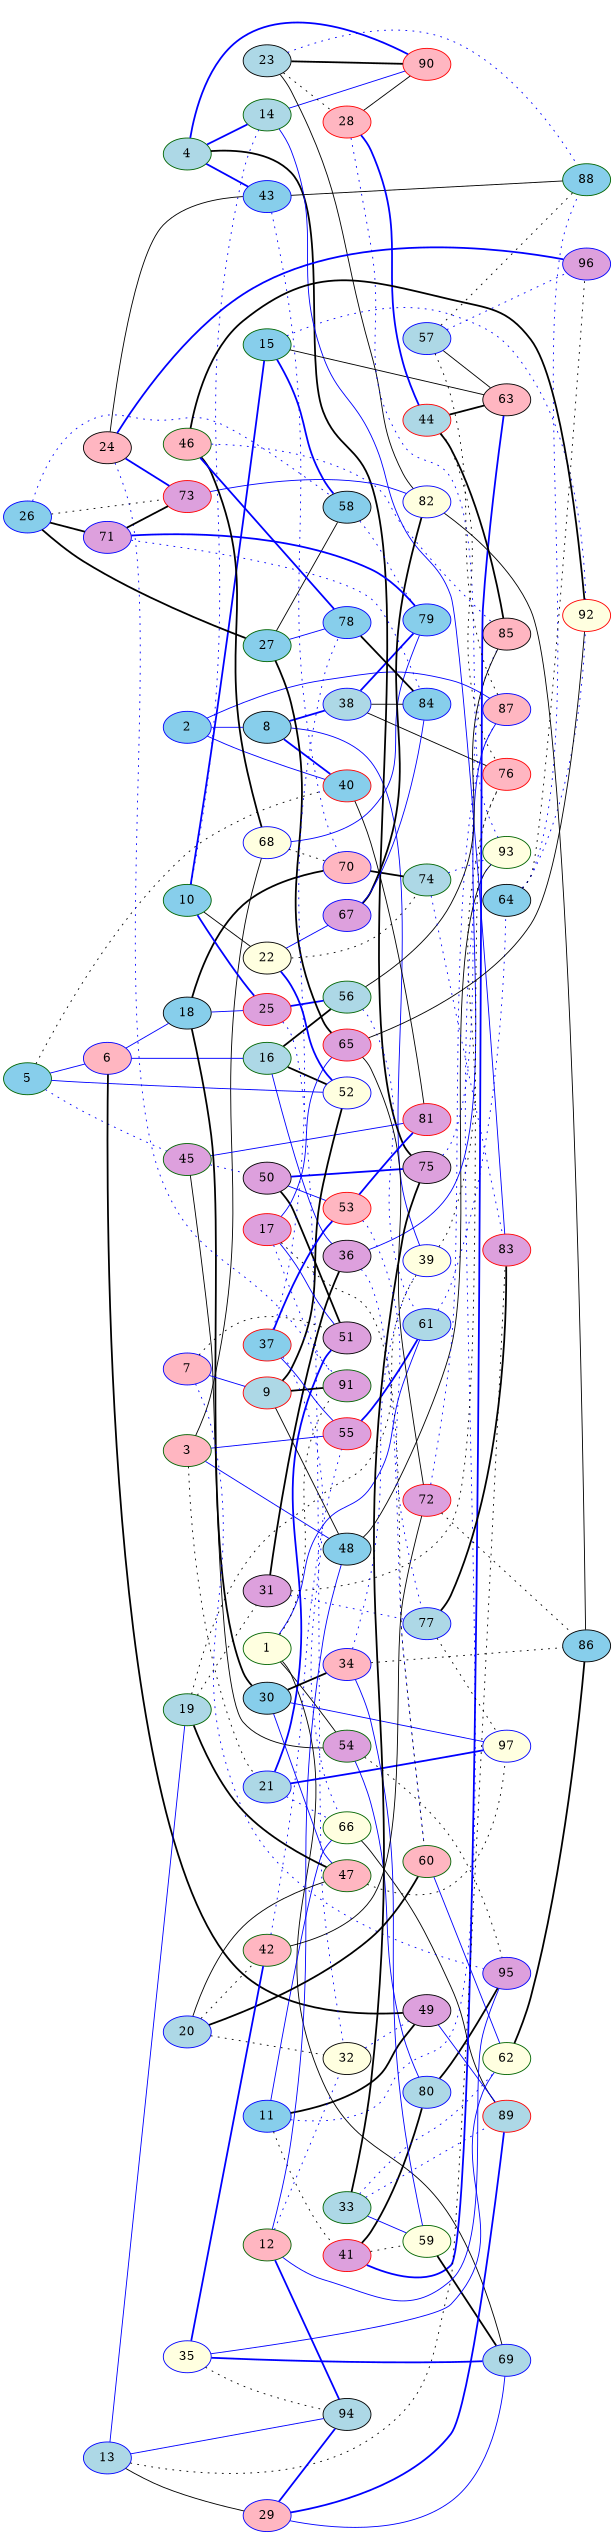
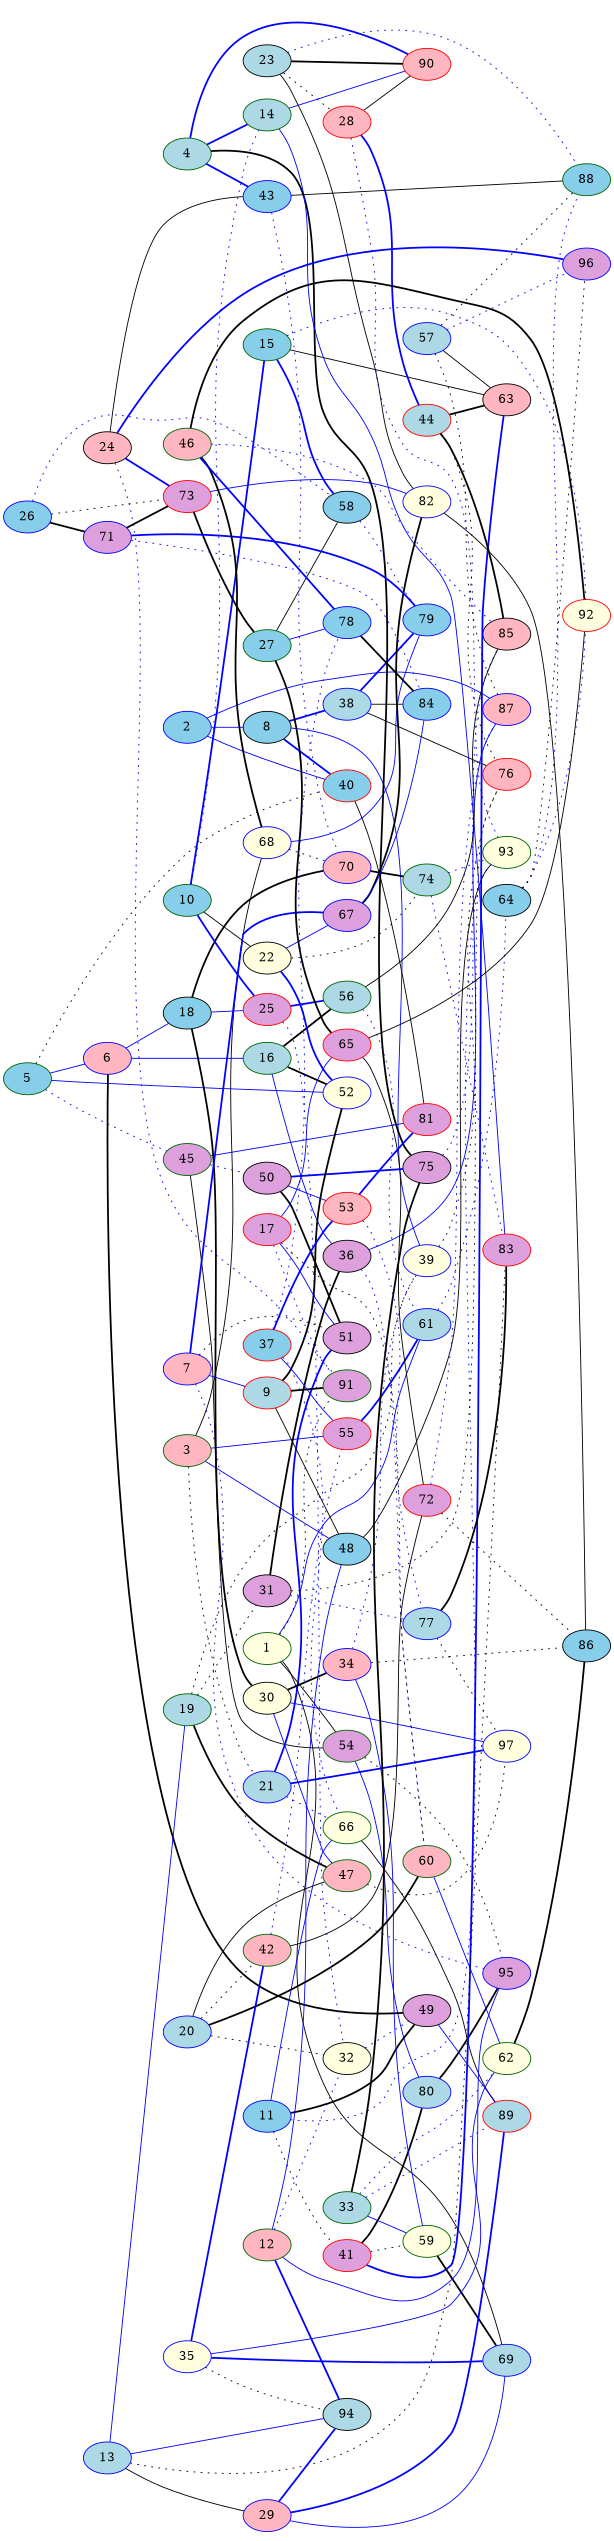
(145, 595) -> (226, 586)
none -> (222, 1101)
(267, 1698) -> (267, 1698)
